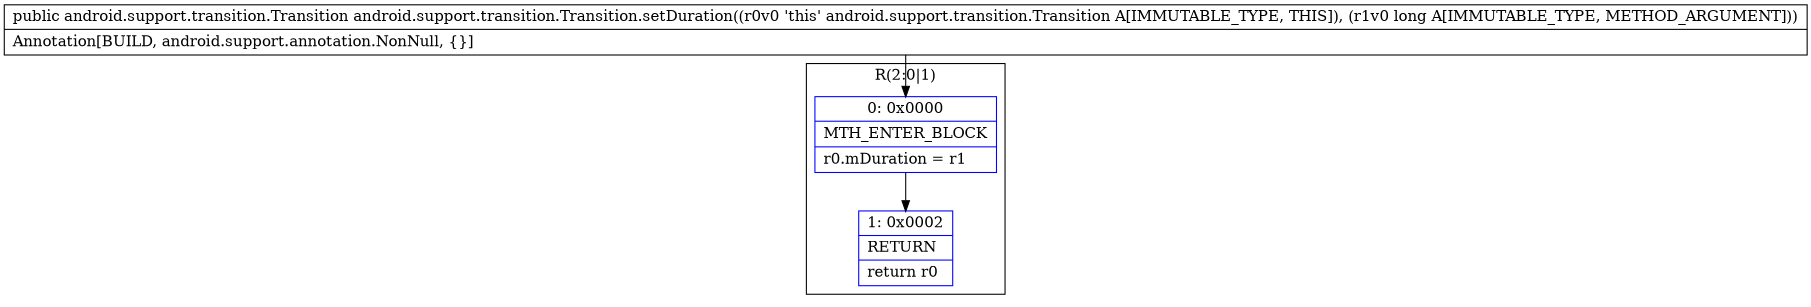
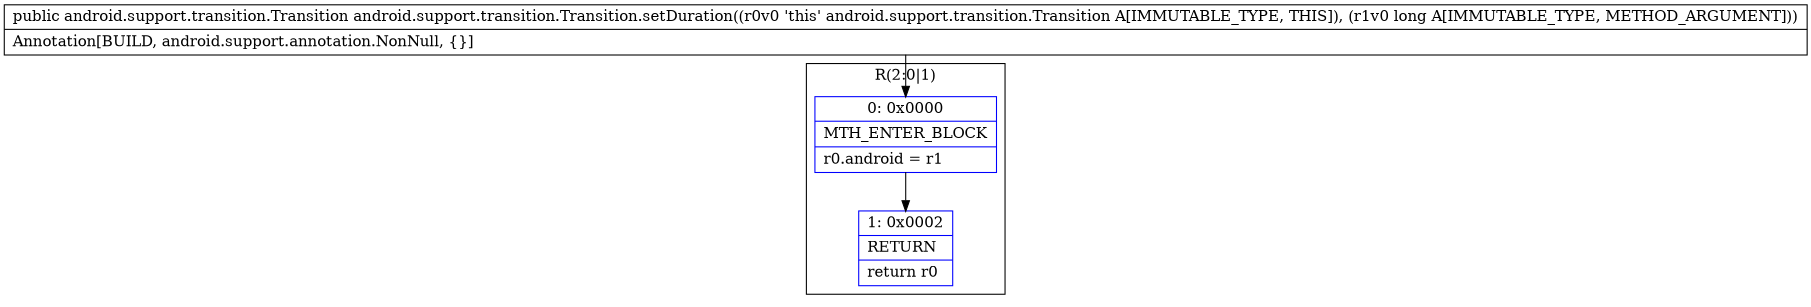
(895, 159) -> (883, 159)
